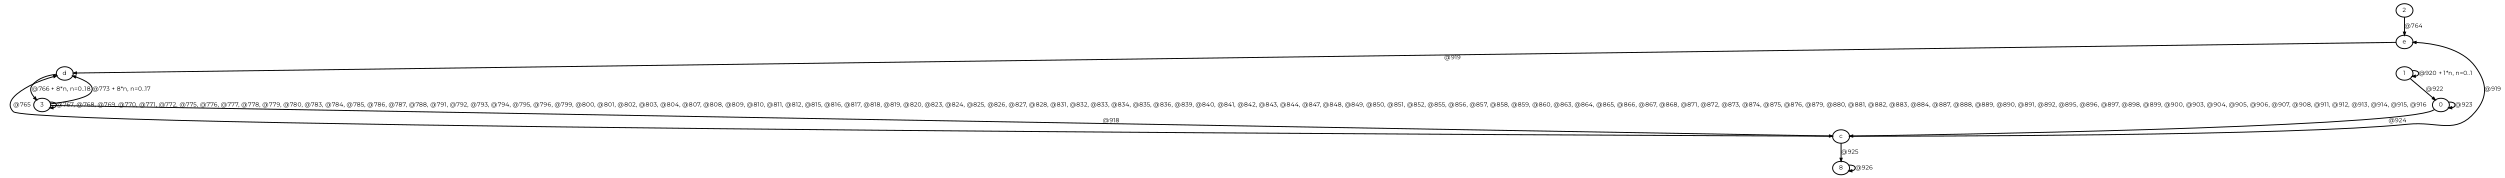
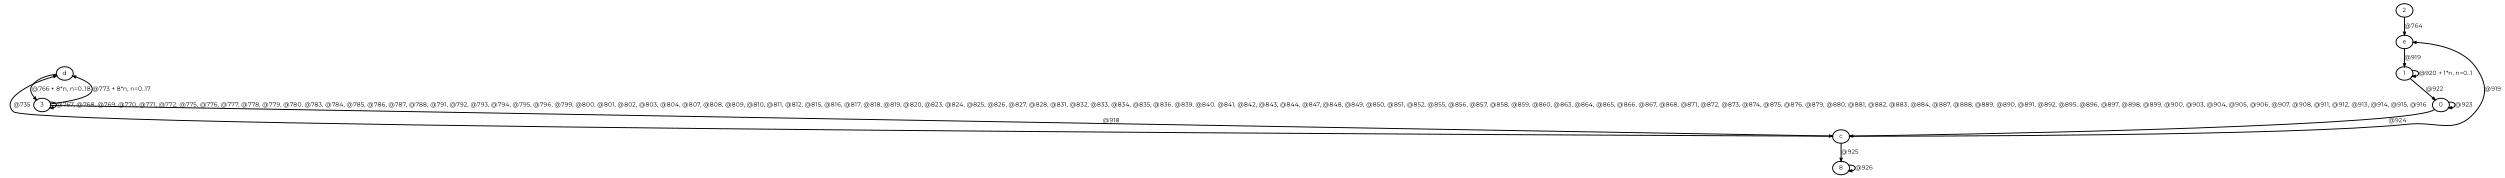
(1236, 58) -> (2405, 56)
(22, 105) -> (22, 105)
